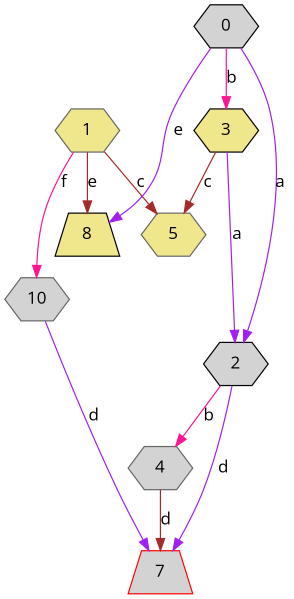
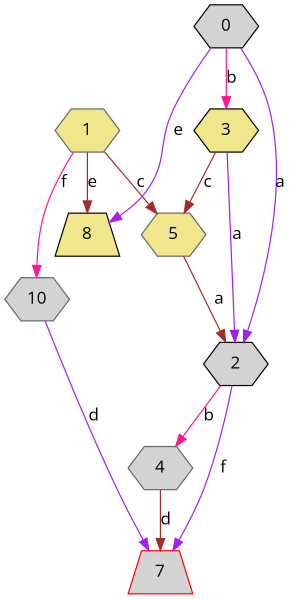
none -> (202, 294)
(223, 468) -> (223, 468)
